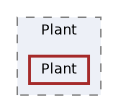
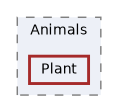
(59, 31) -> (59, 31)
